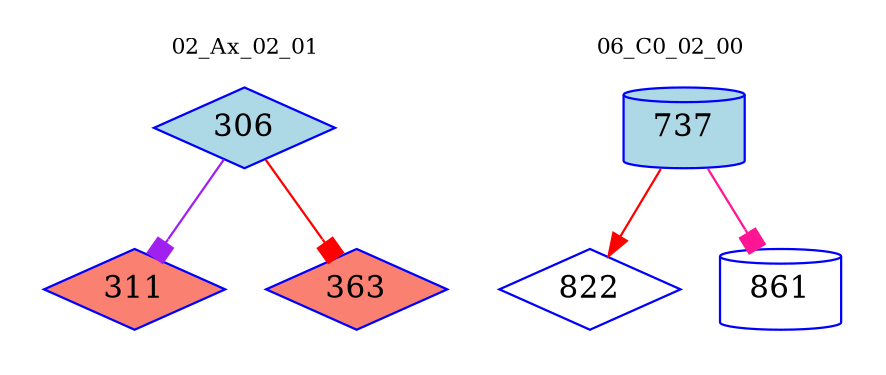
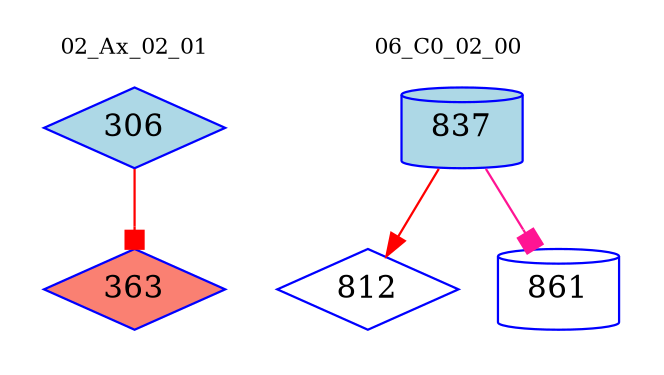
(684, 128) -> (462, 128)
(135, 289) -> none
(590, 289) -> (368, 289)
